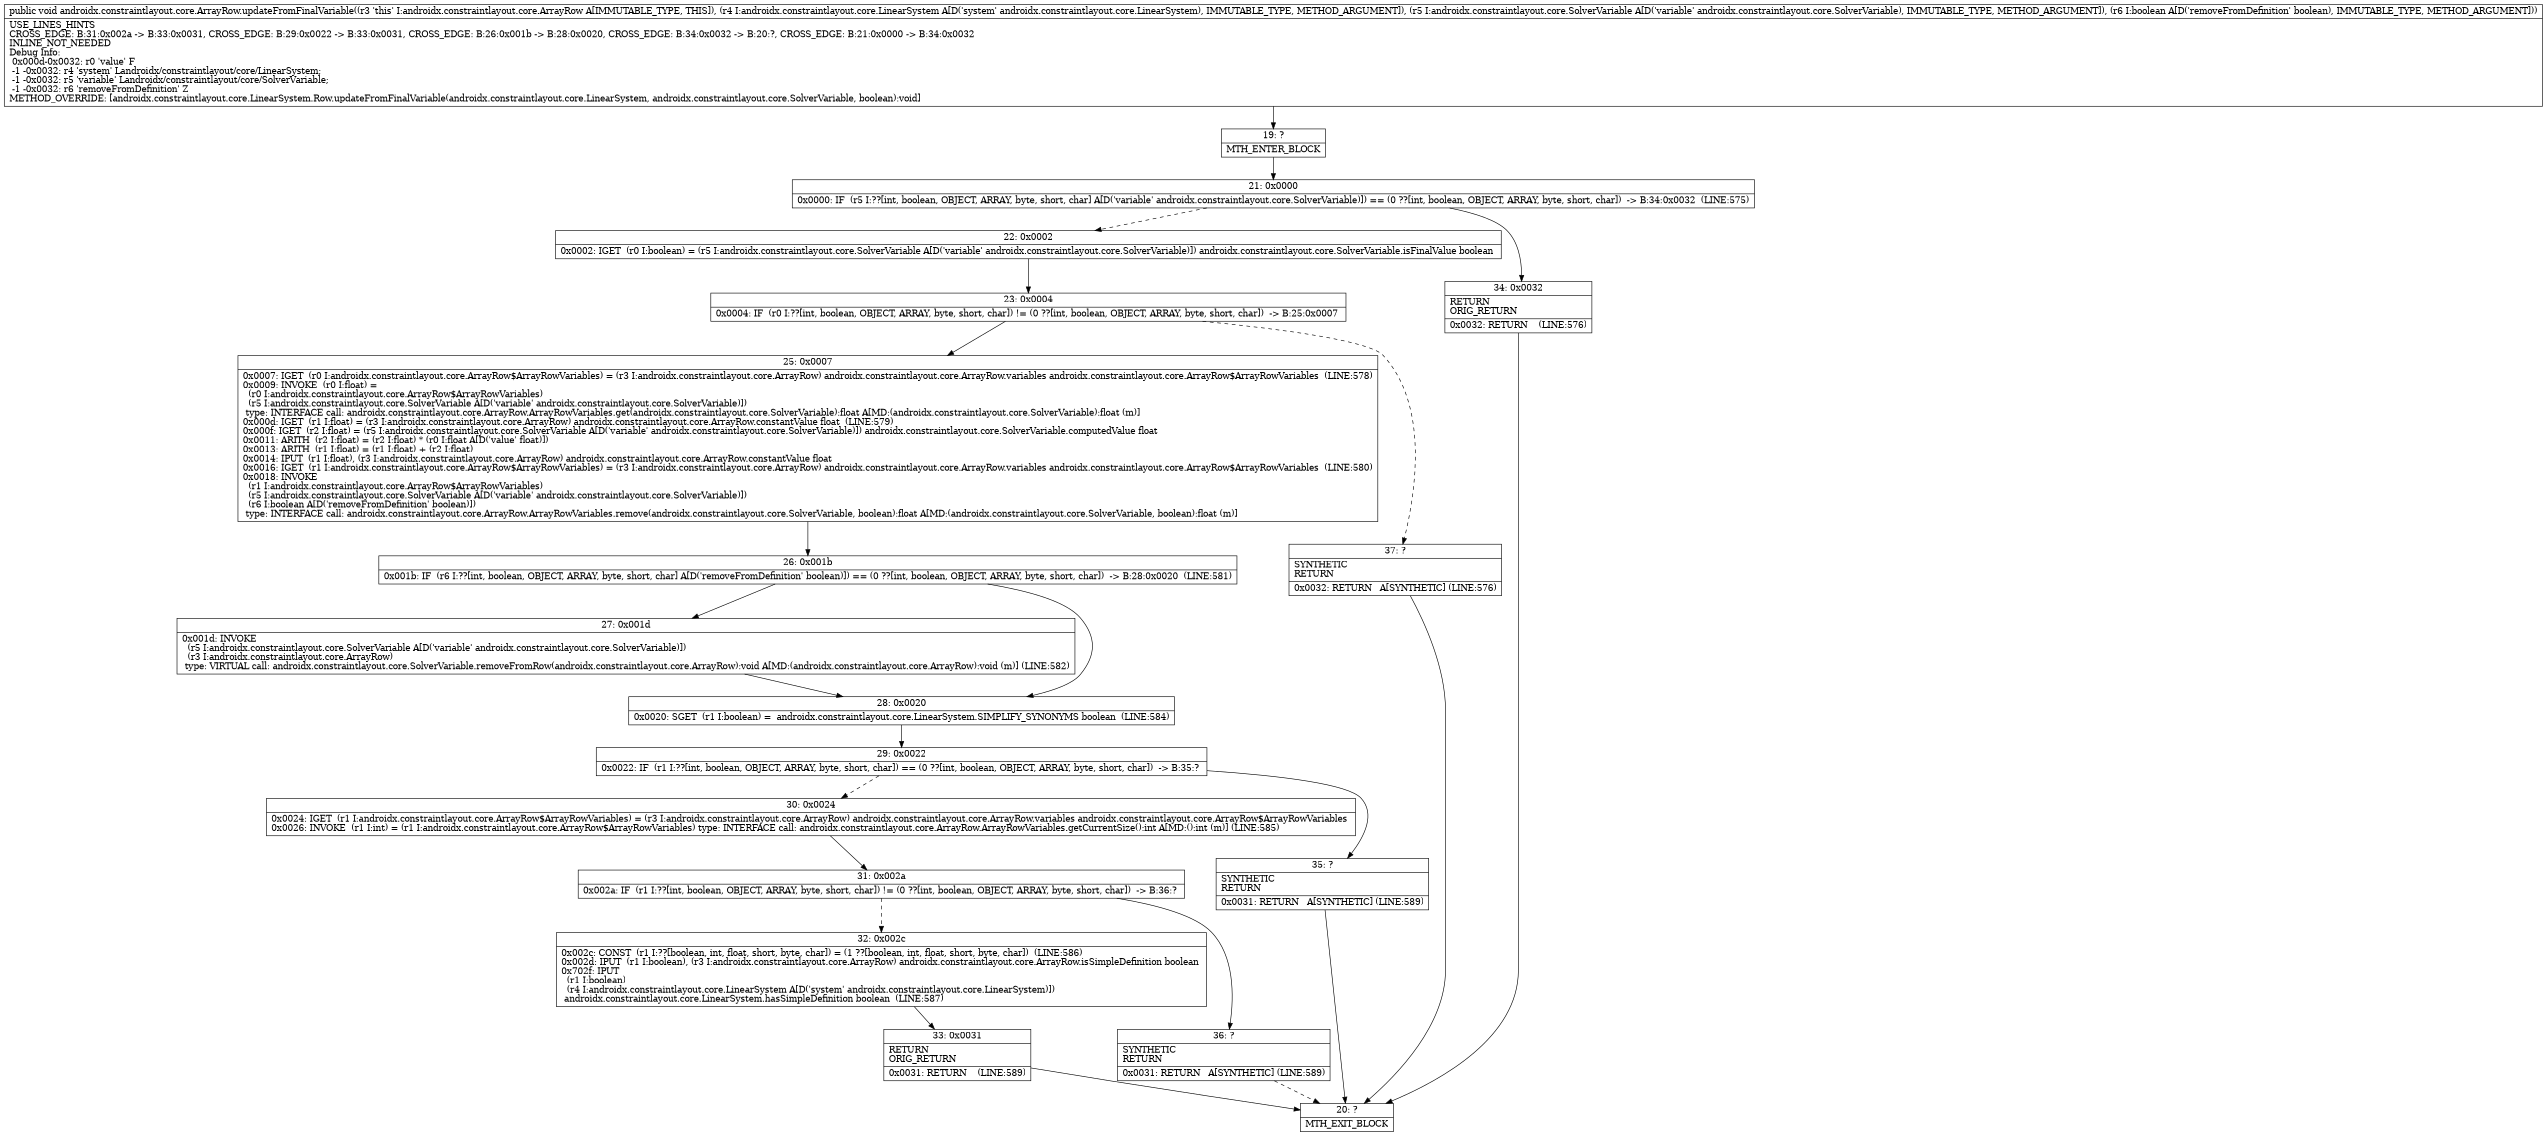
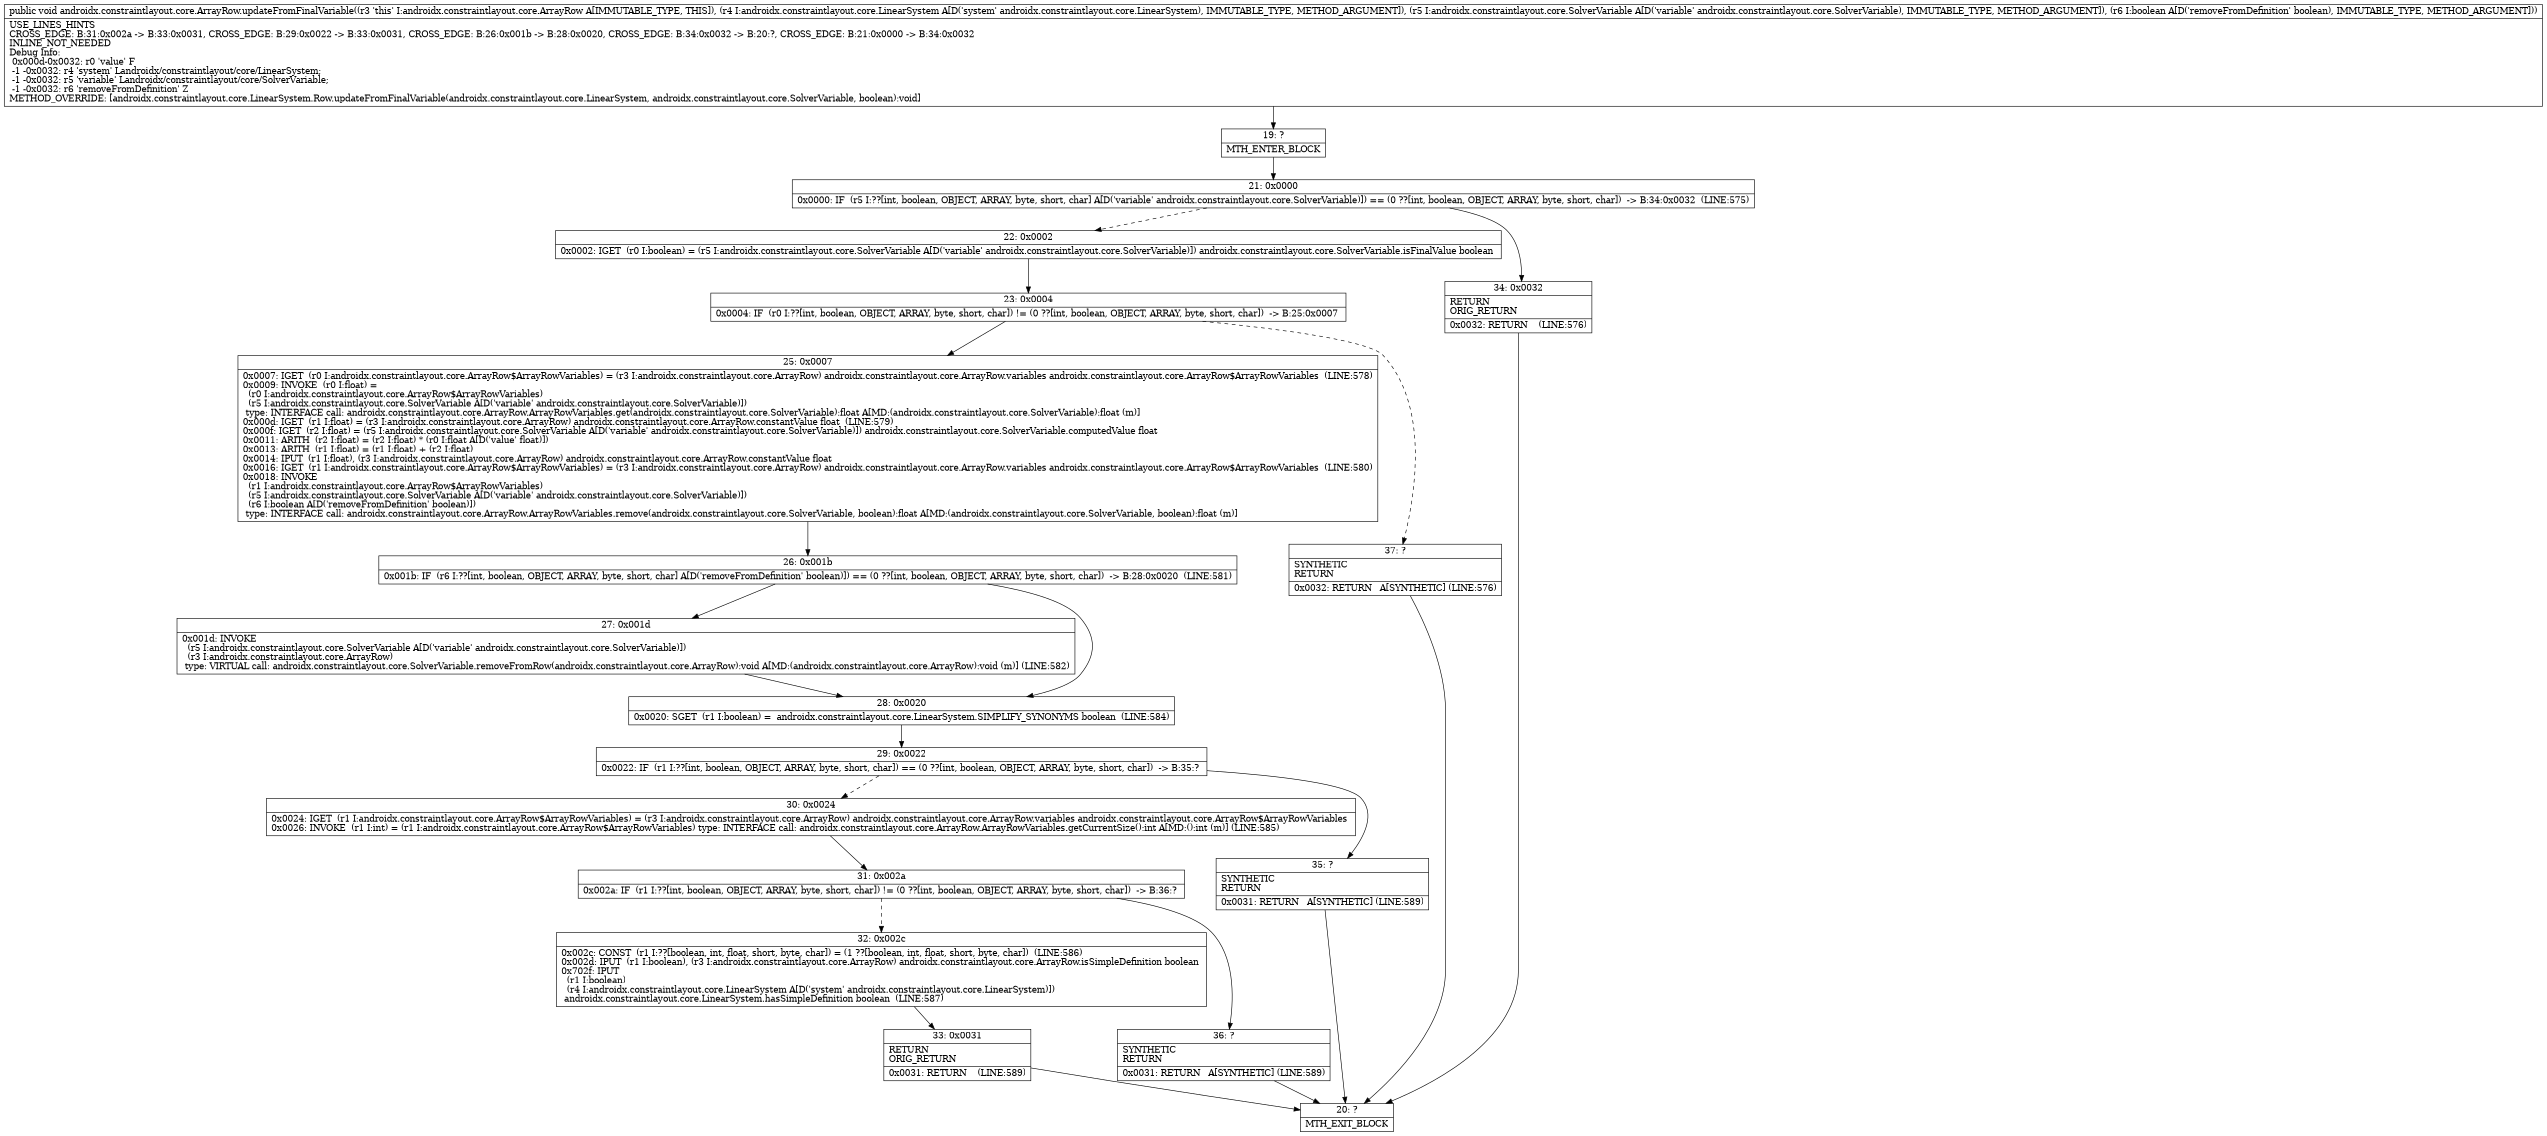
(1294, 1091) -> (1294, 1091)
